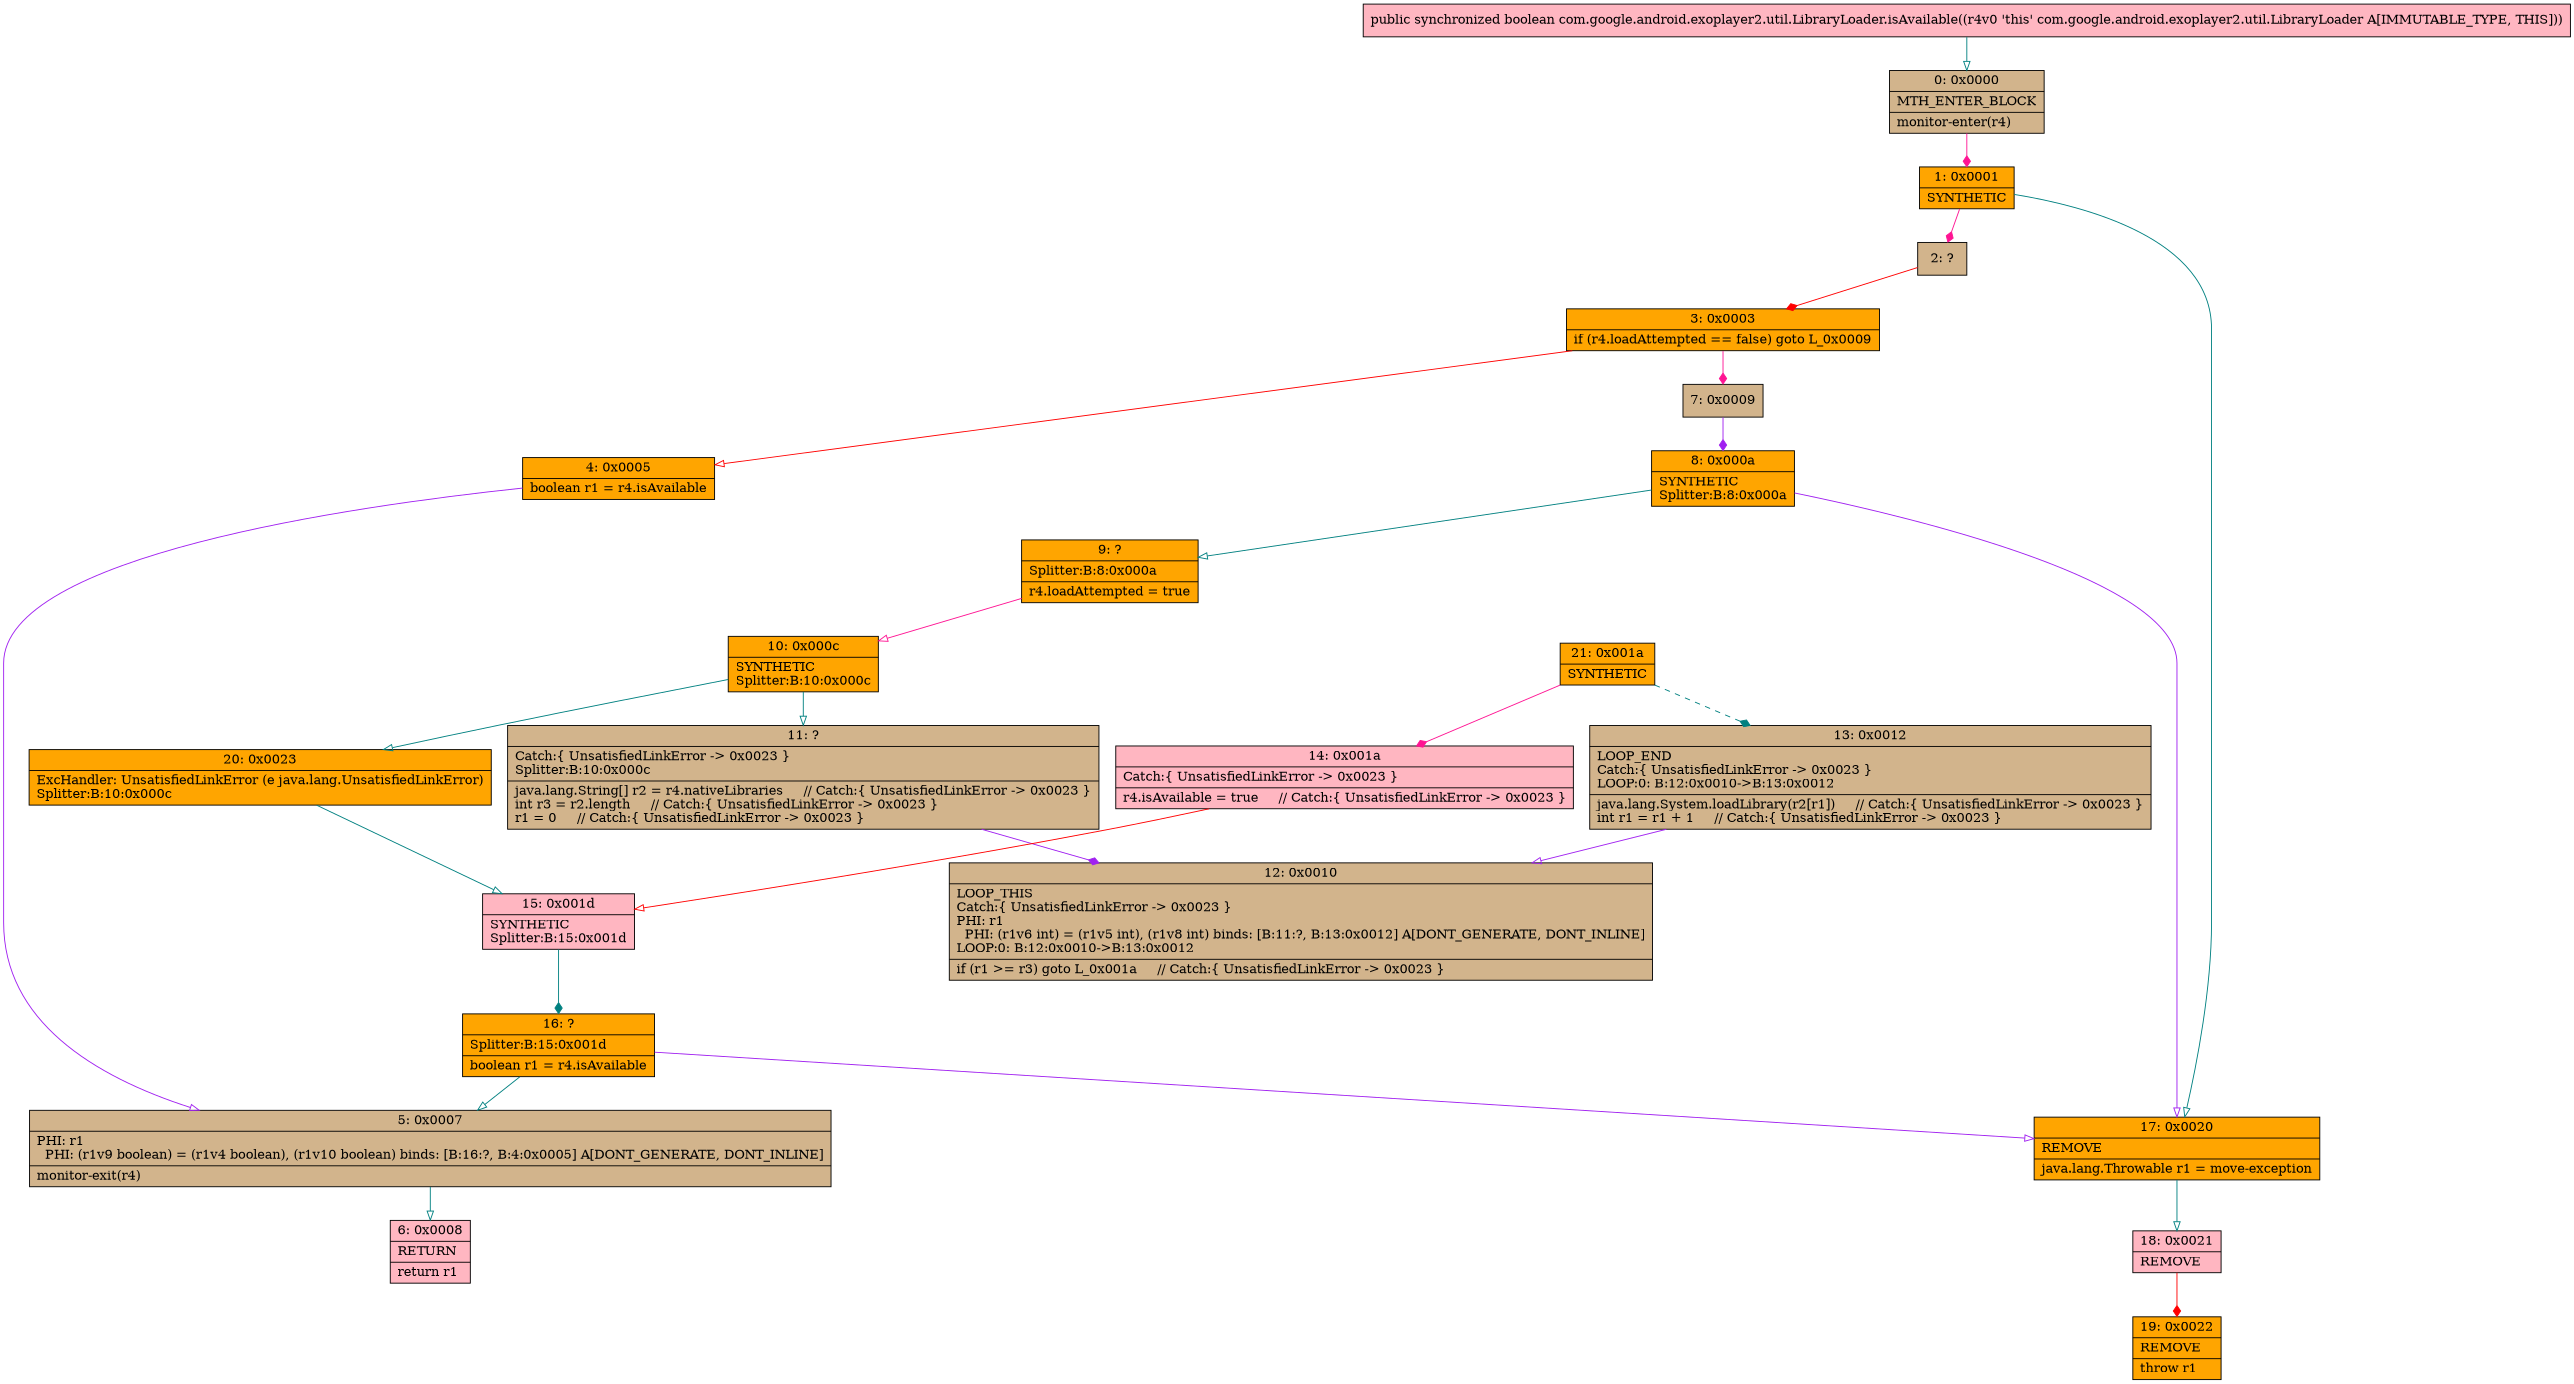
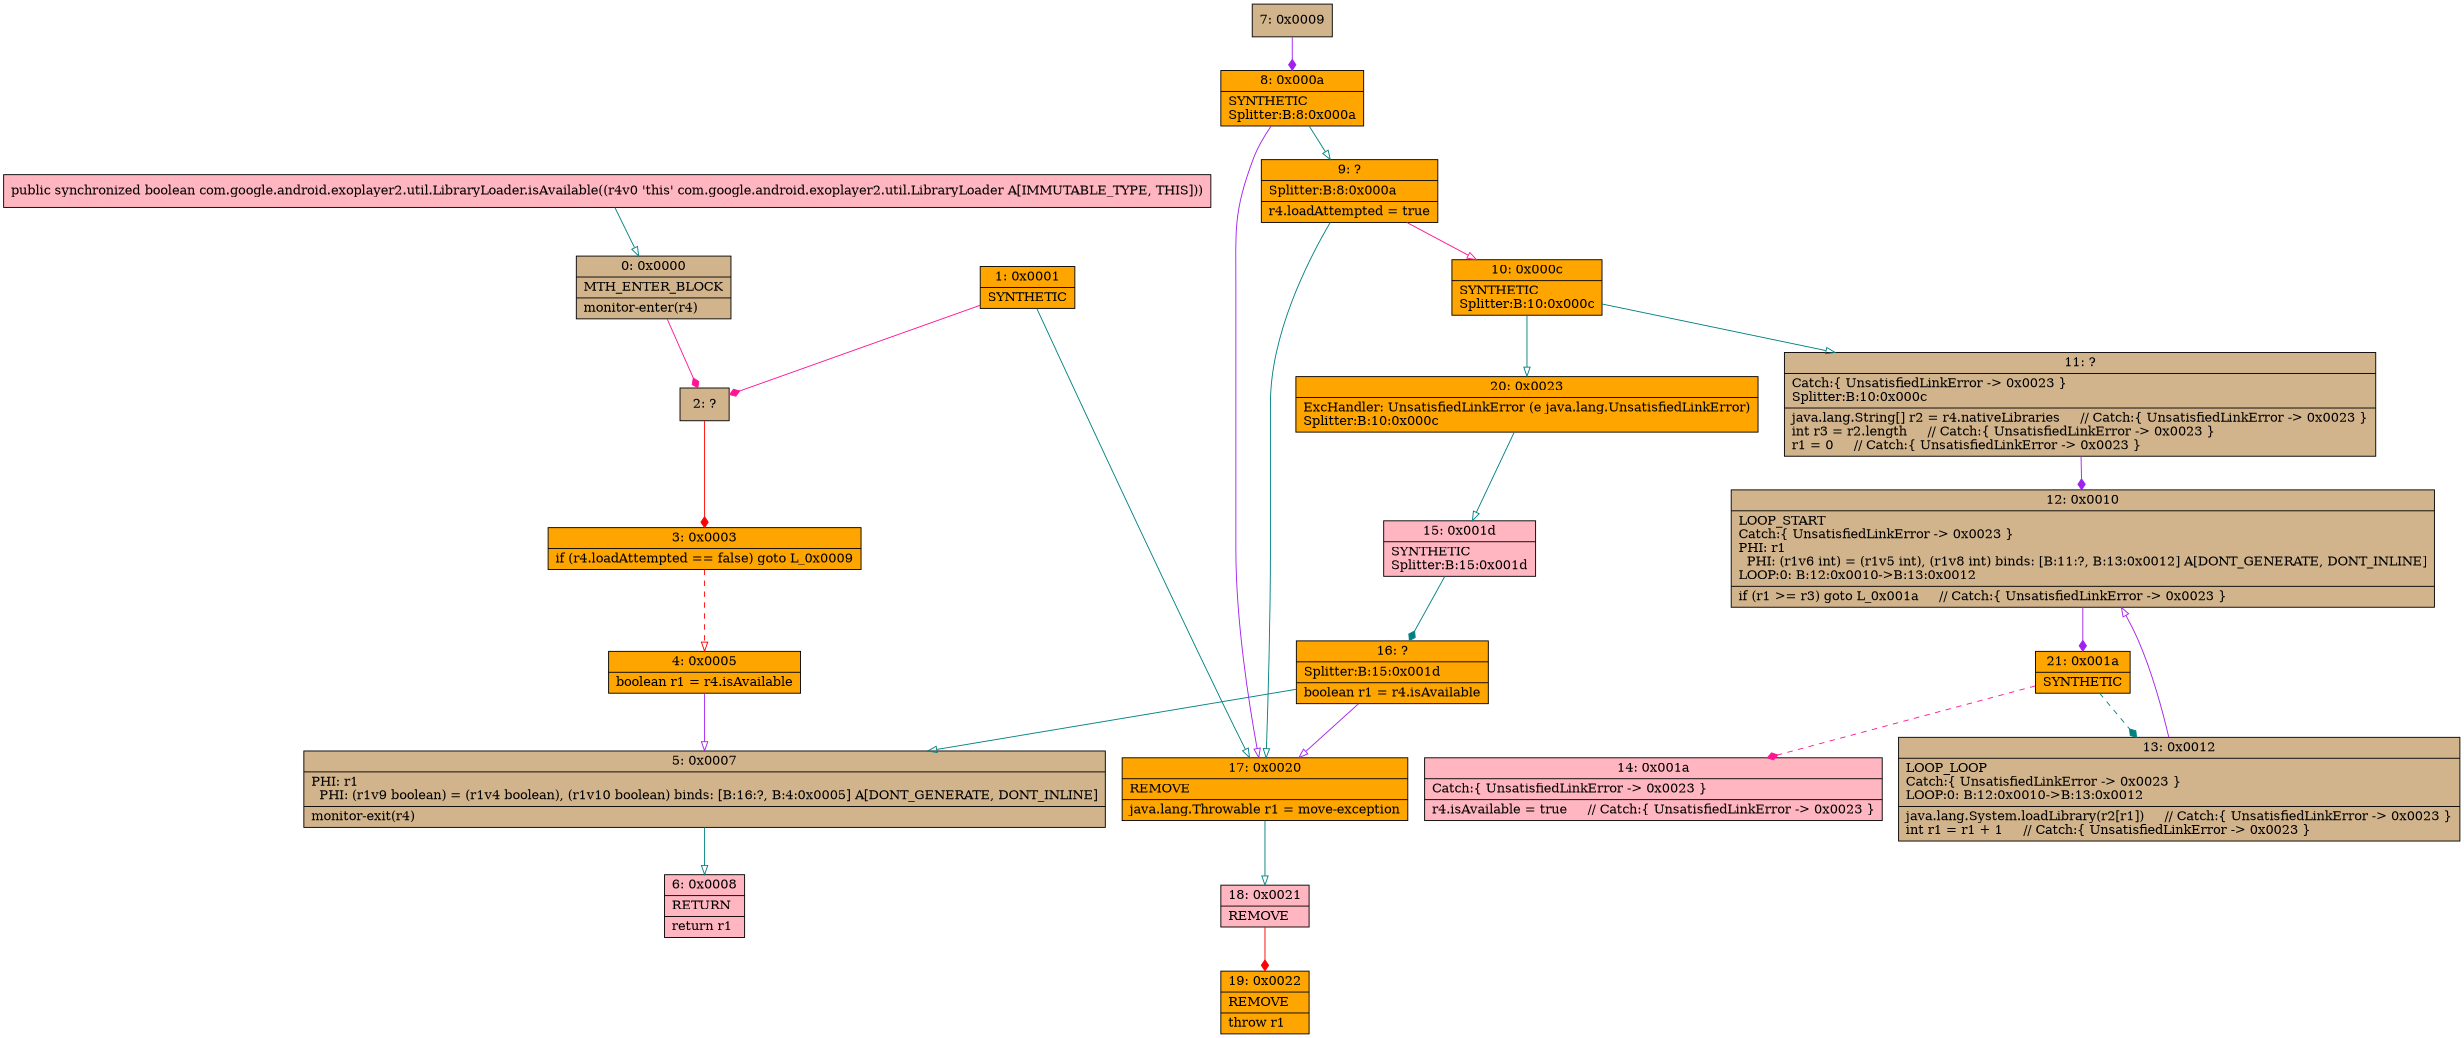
(1967, 145) -> (680, 348)
(1723, 362) -> none
(1148, 407) -> (705, 606)
none -> (1270, 480)
none -> (2083, 624)
(1493, 713) -> (1907, 720)
(1634, 756) -> (1947, 768)
(927, 862) -> none
(995, 894) -> (1782, 521)
